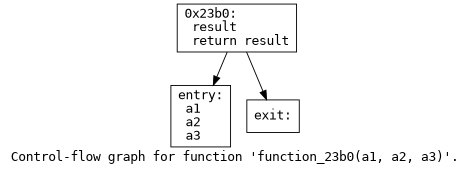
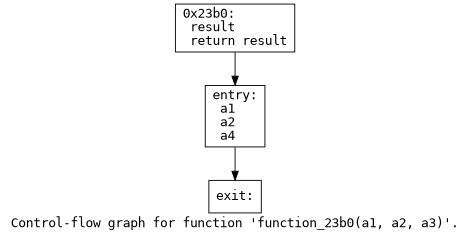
(255, 72) -> (235, 159)
(189, 136) -> (224, 136)
